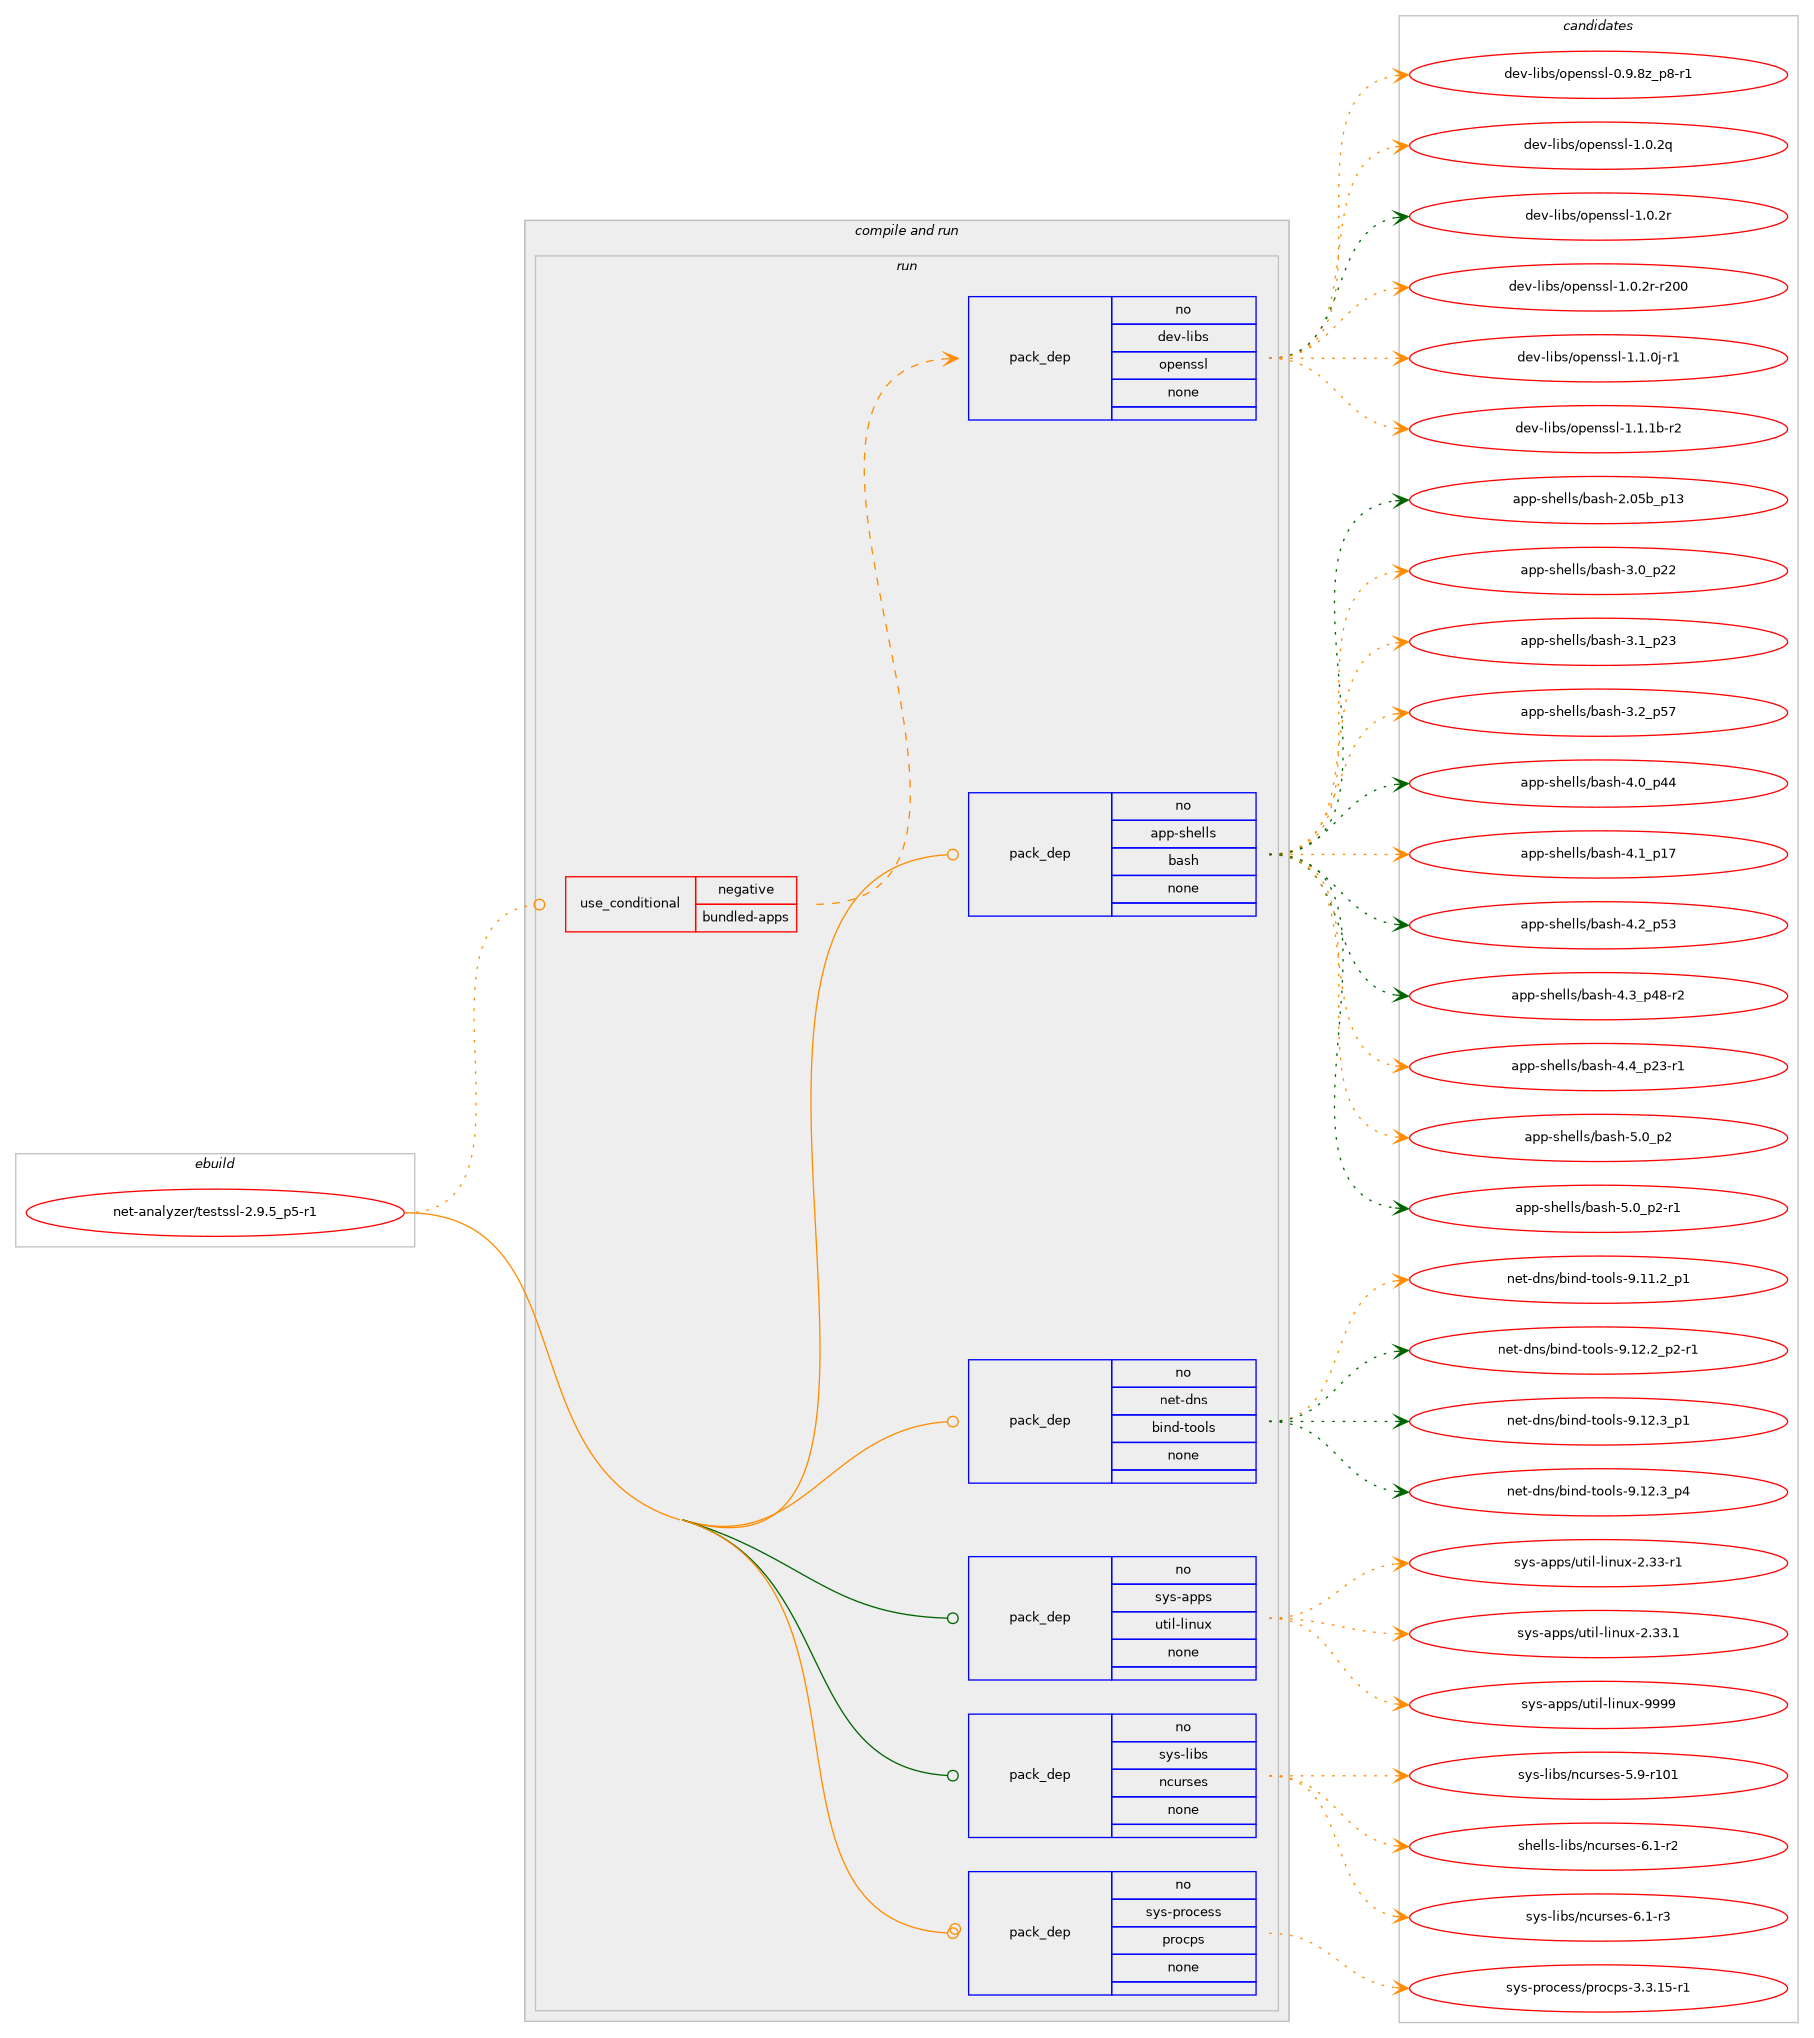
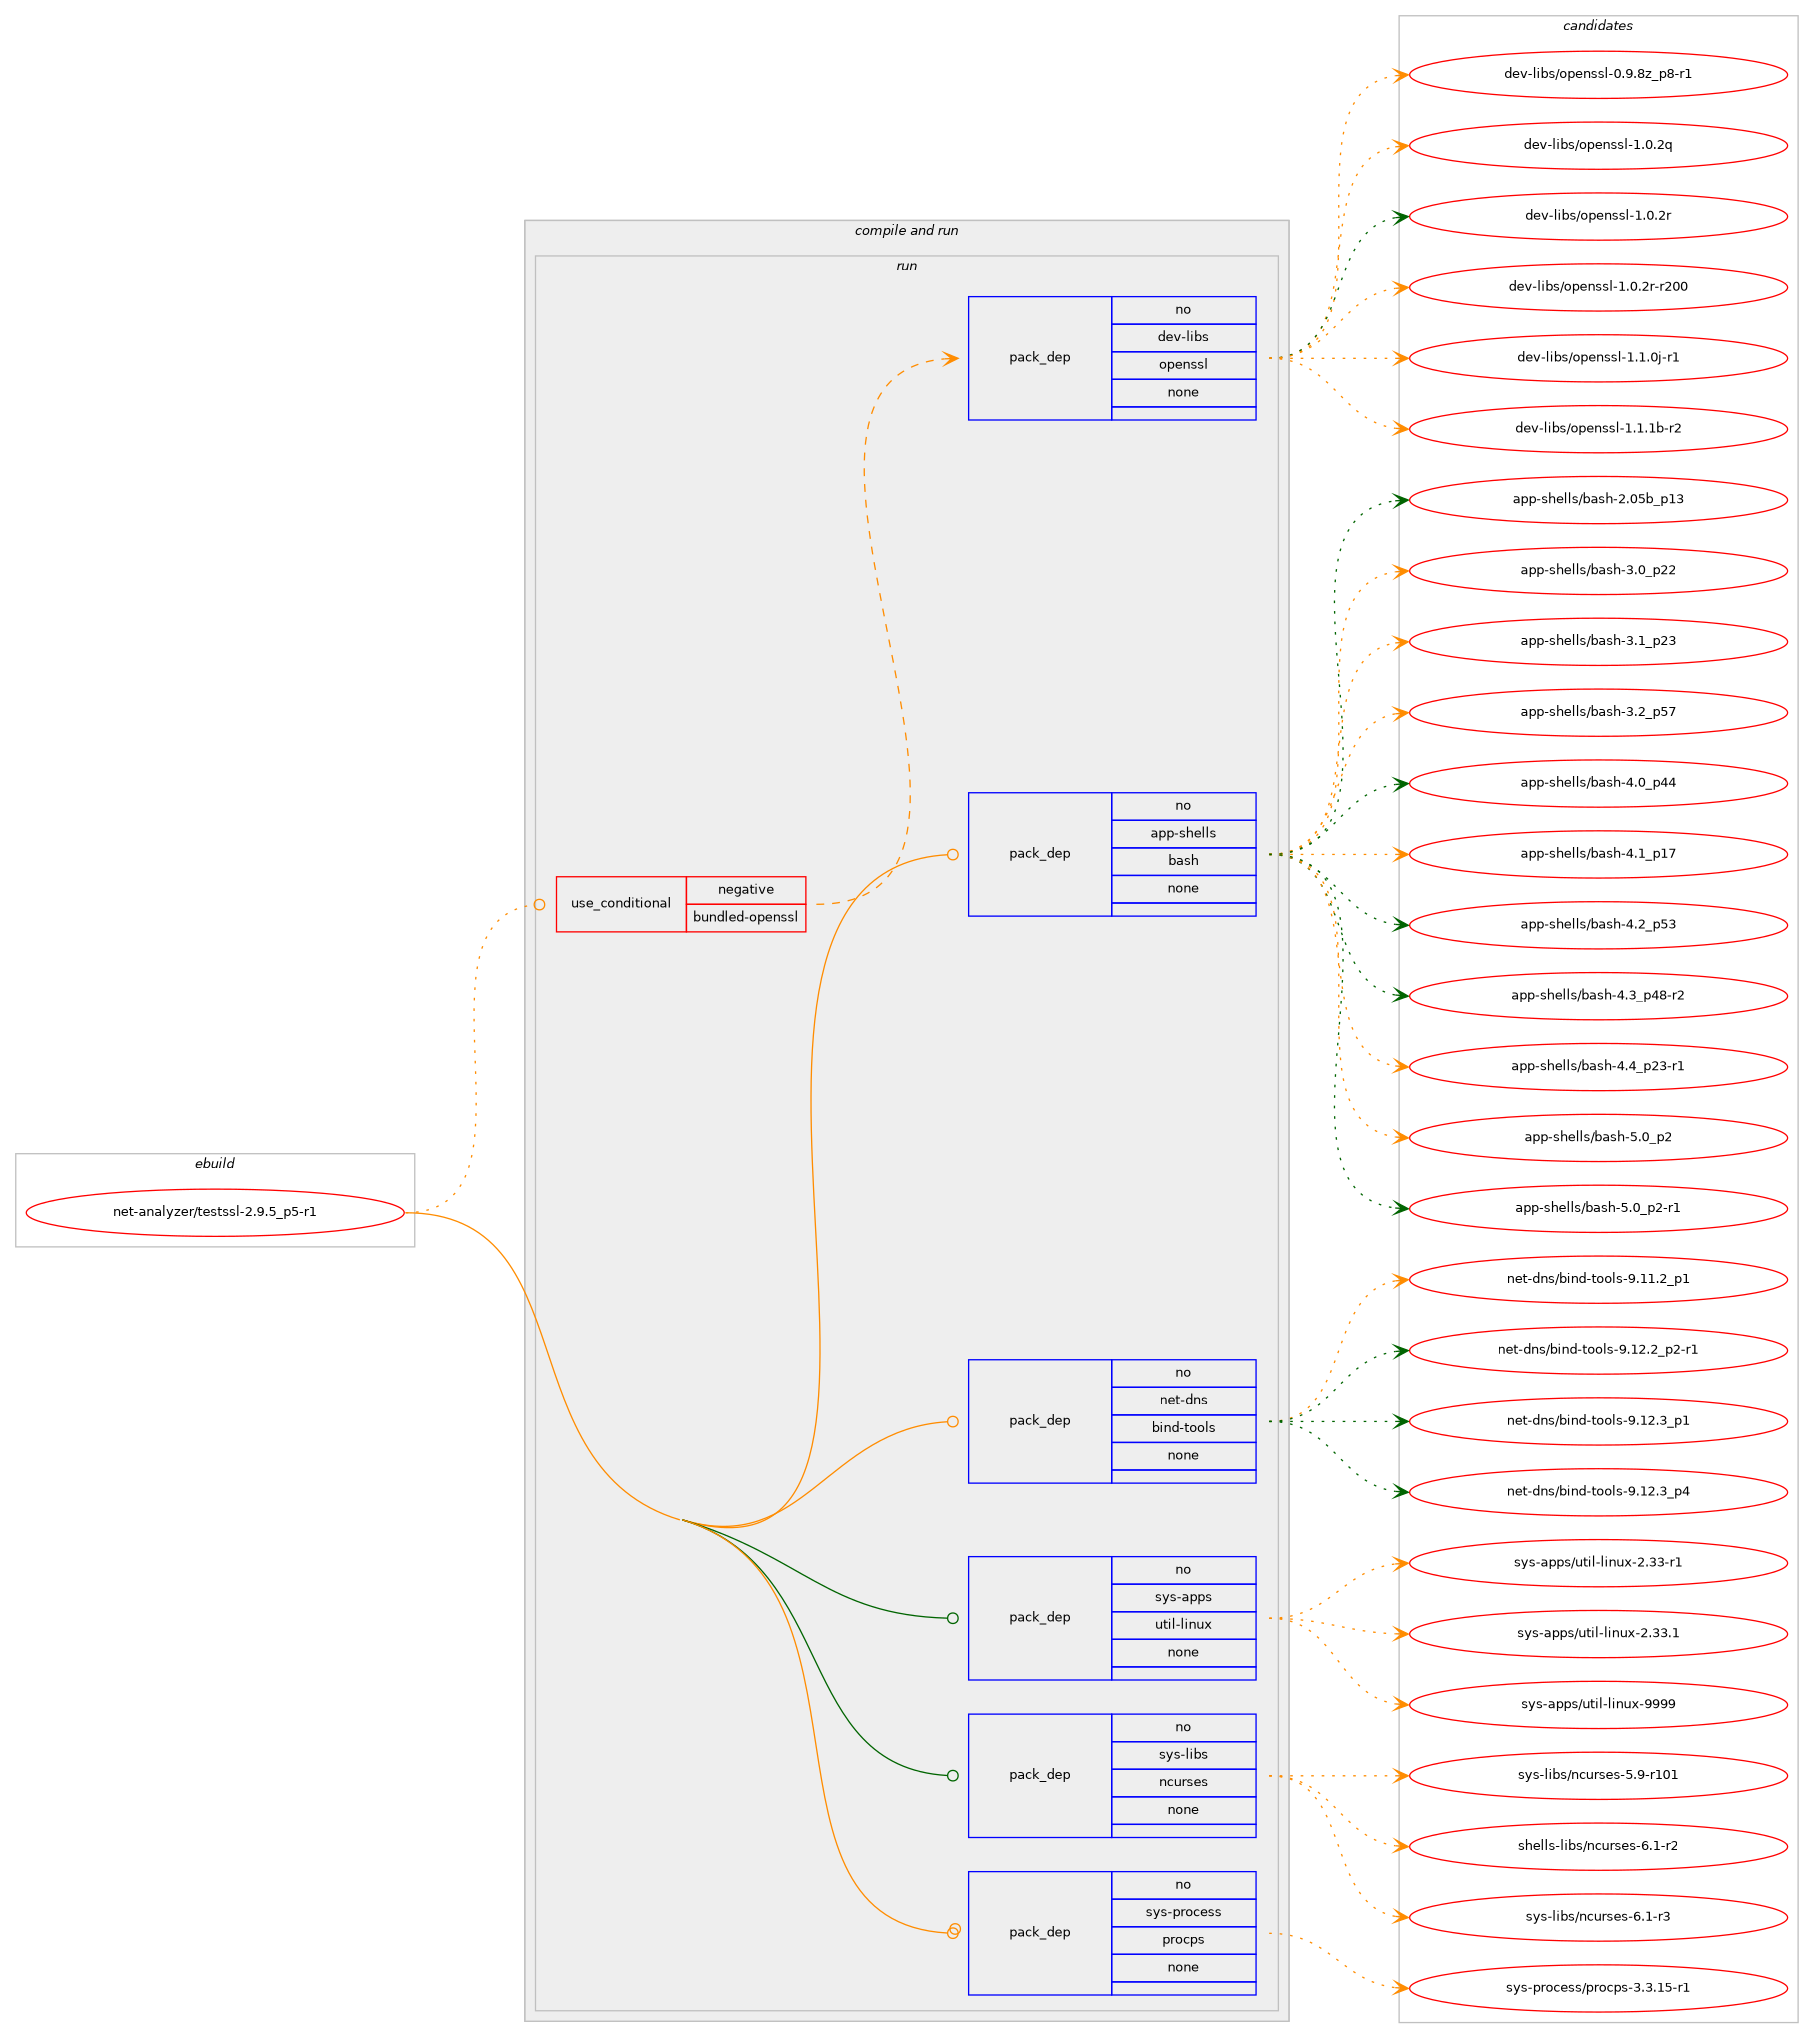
(746, 917) -> (746, 917)
